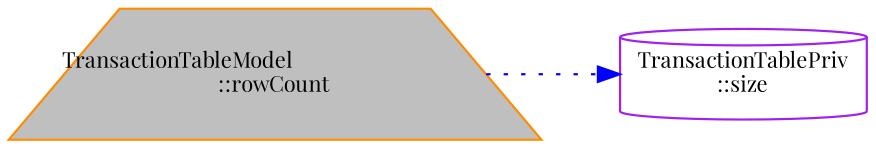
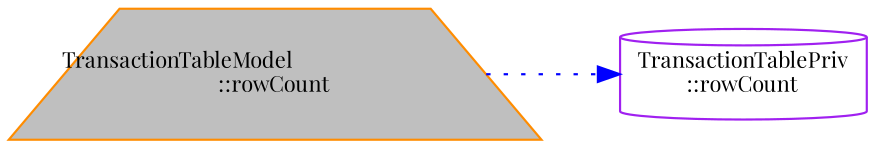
(743, 74) -> (743, 74)
